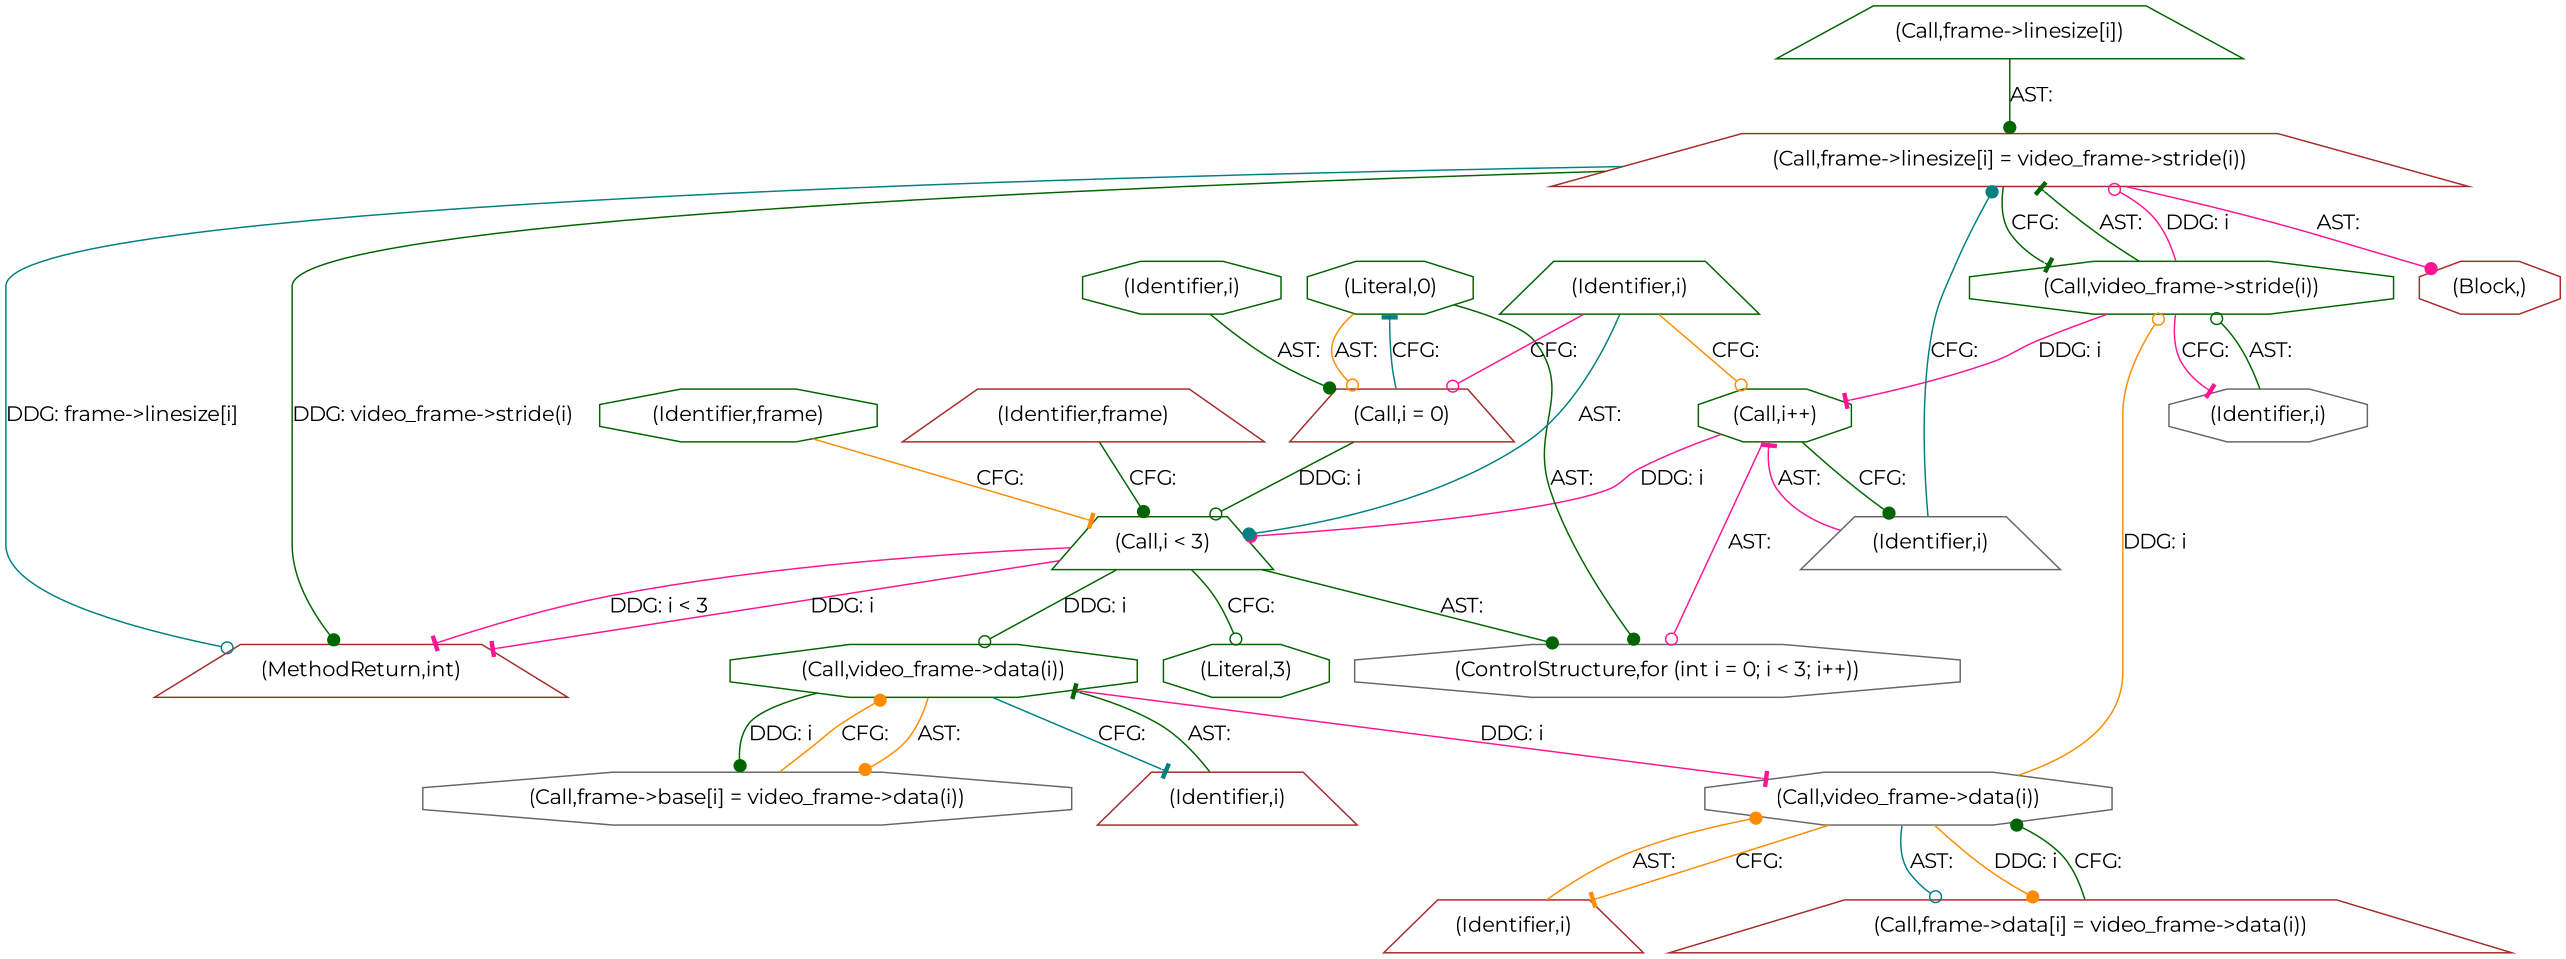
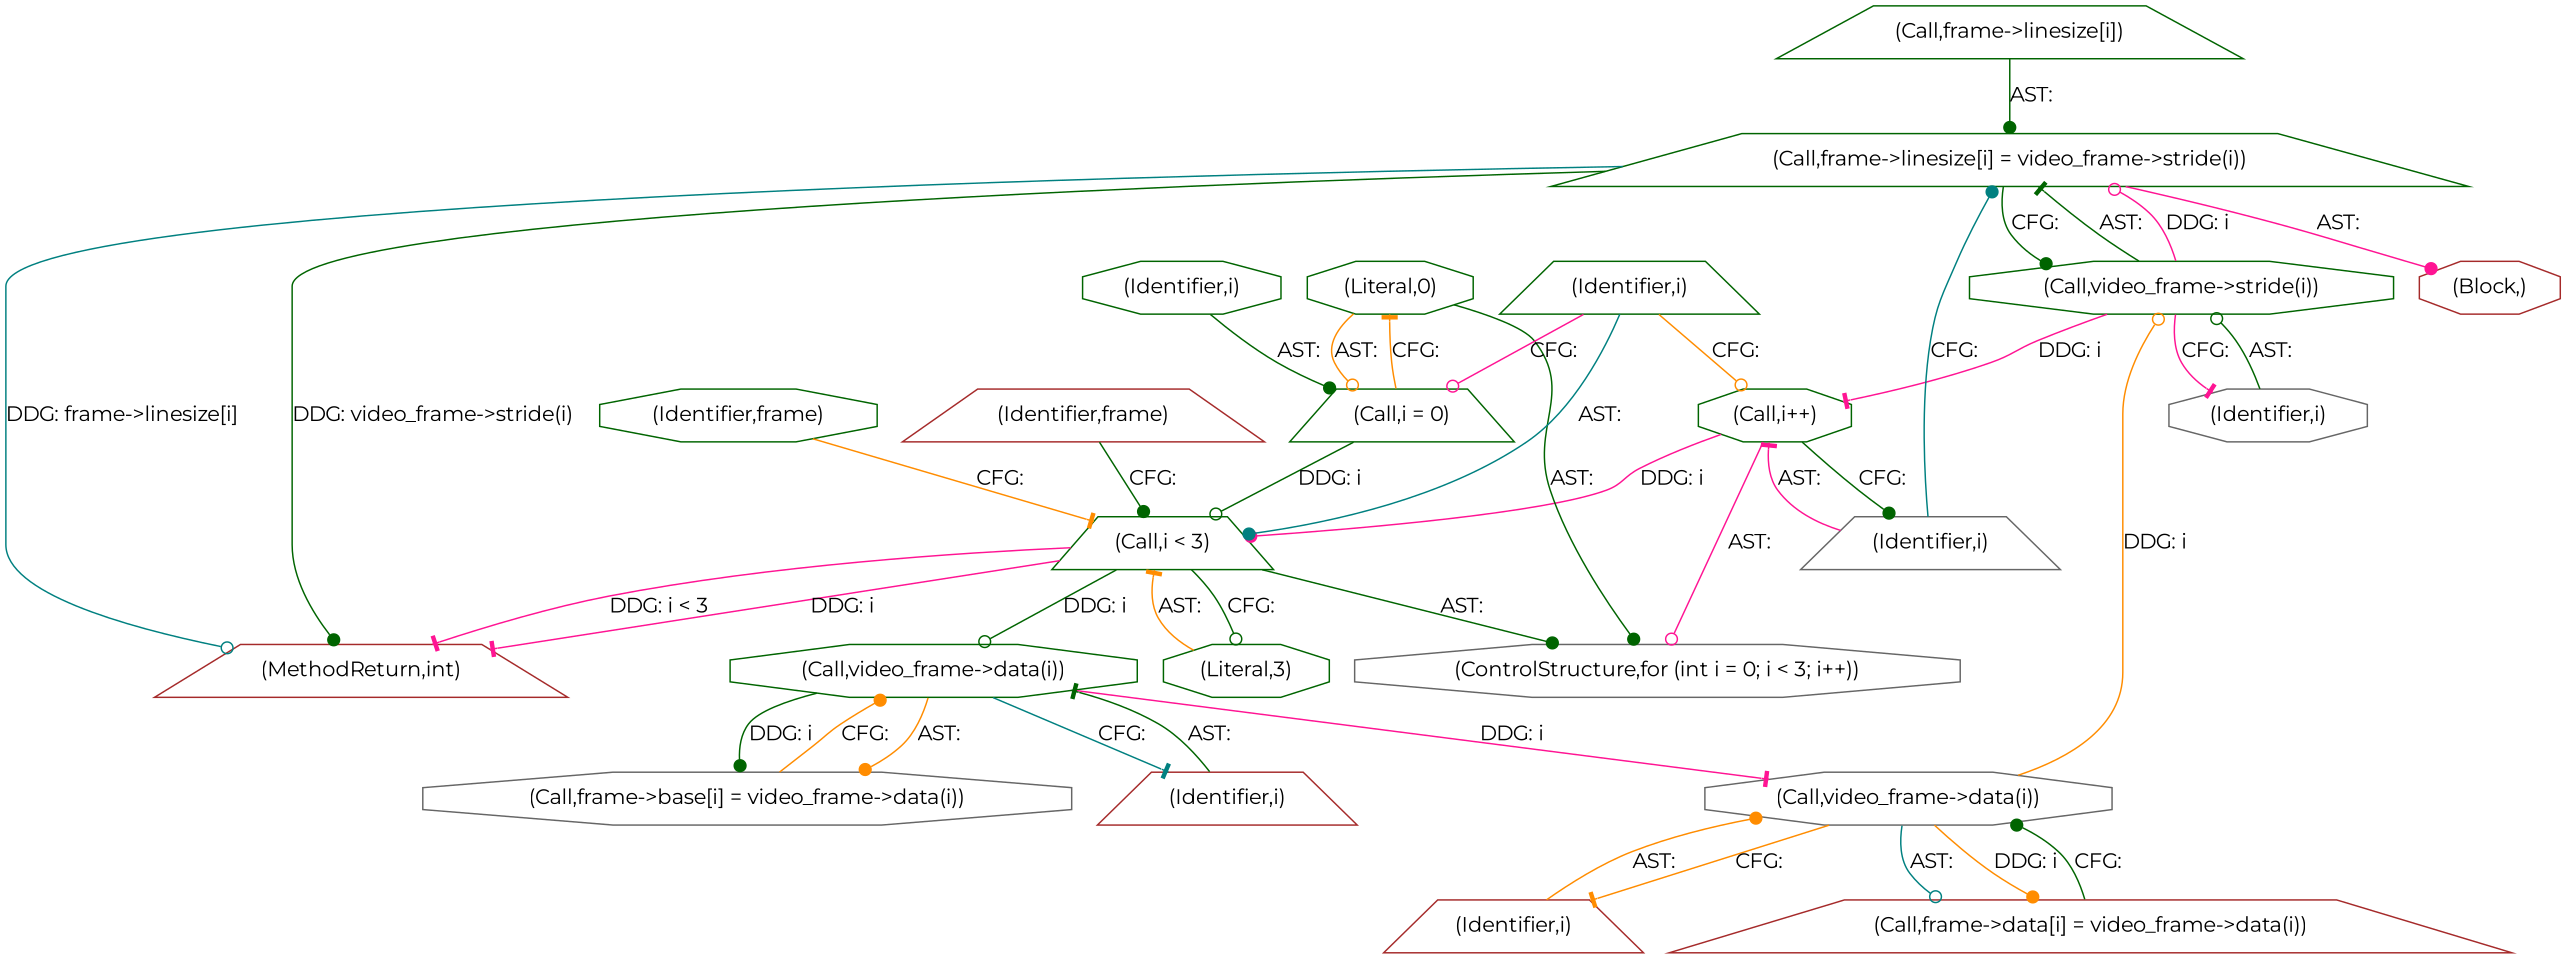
(2010, 160) -> (2010, 160)
(2010, 232) -> (2010, 232)
(1391, 355) -> (1391, 355)
(1402, 415) -> (1402, 415)
none -> (1160, 621)
